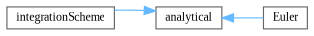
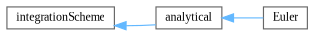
(129, 10) -> (141, 25)
